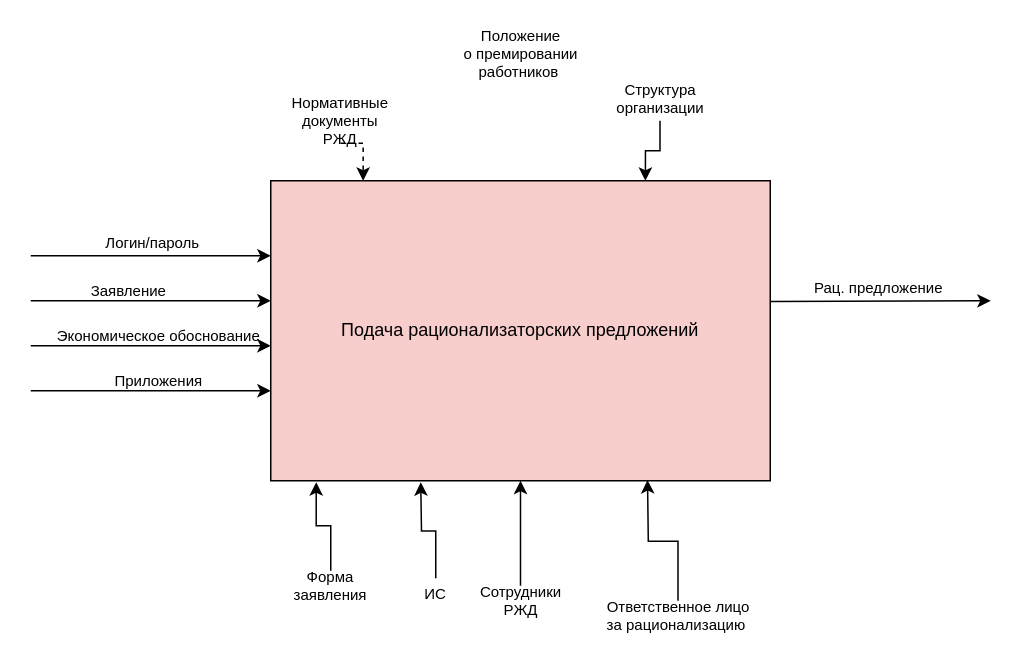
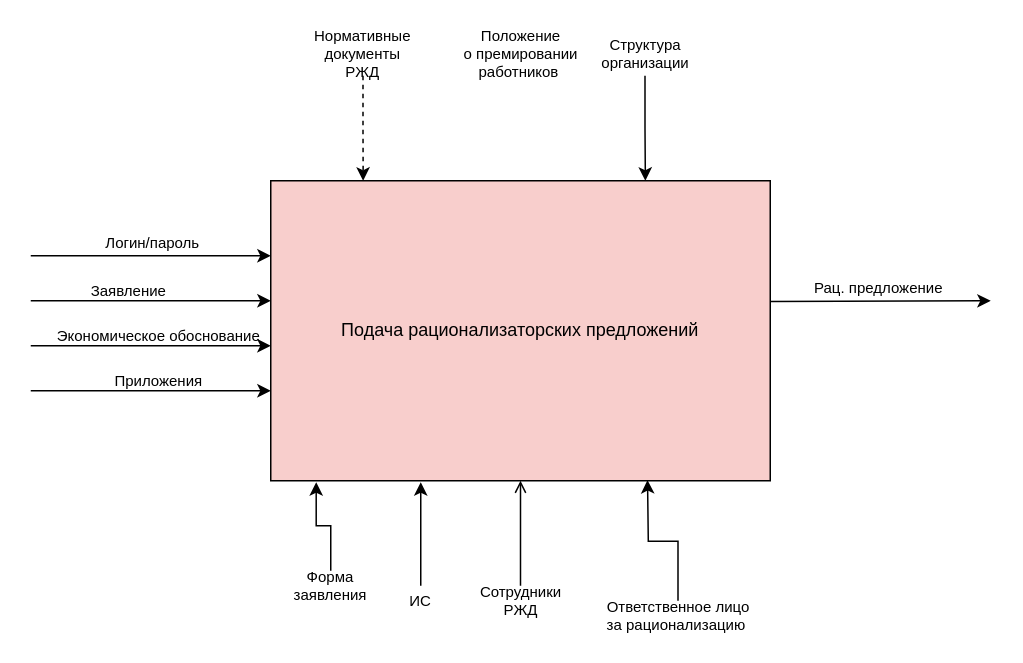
(660, 98) -> (645, 53)
(341, 121) -> (363, 53)
(521, 492) -> (521, 489)
(436, 593) -> (421, 601)
